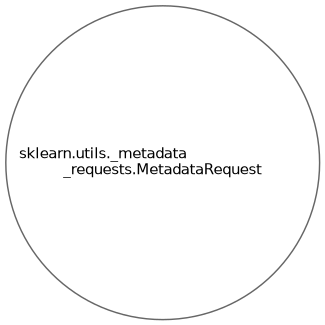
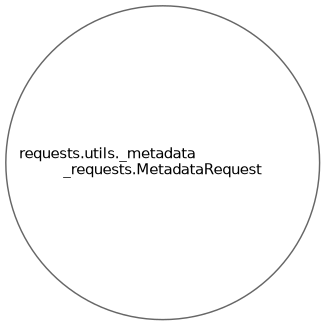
(163, 163) -> (163, 163)
